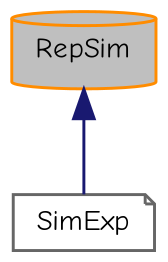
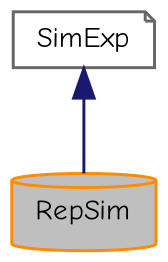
(84, 157) -> (84, 136)
